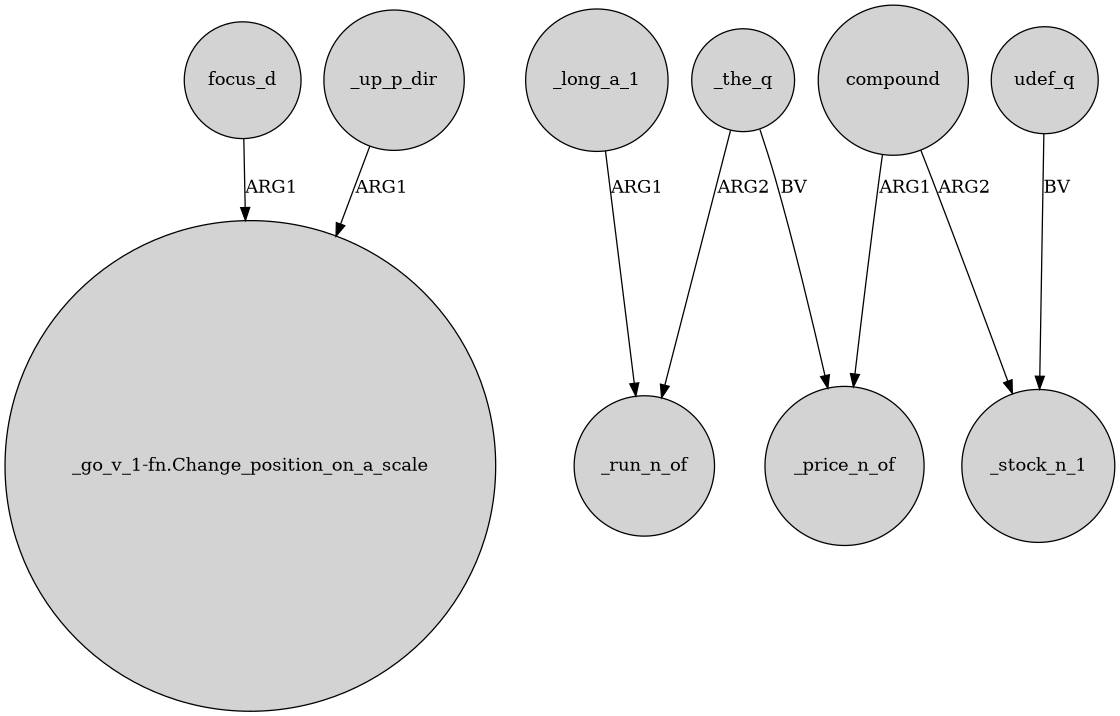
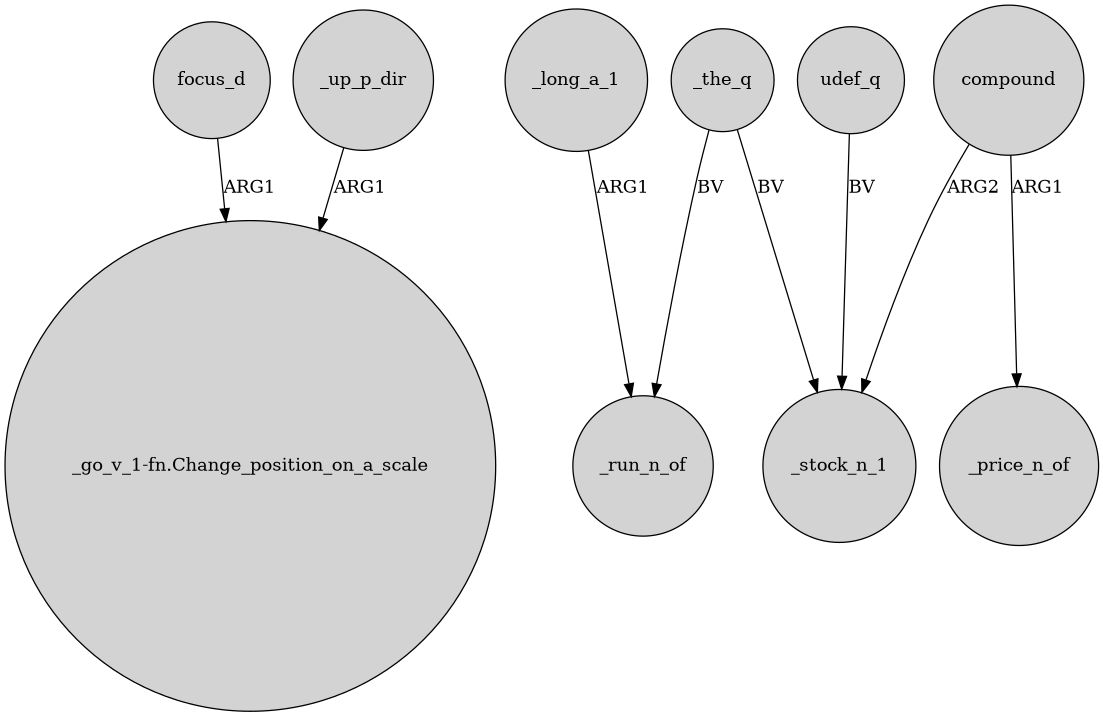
(744, 188) -> (710, 188)
(795, 252) -> (775, 255)
